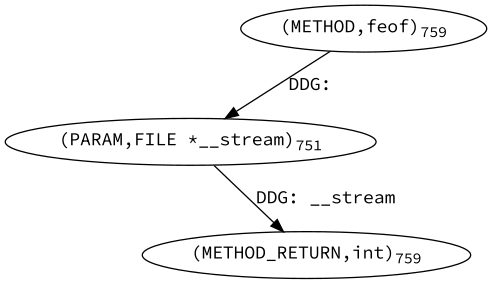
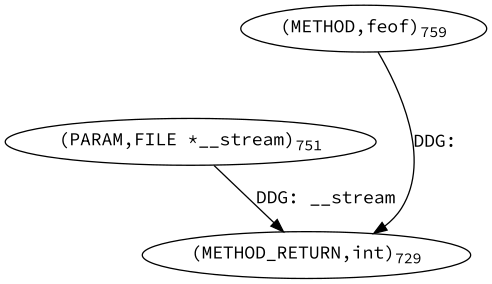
(283, 81) -> (412, 140)
(409, 253) -> (409, 253)
